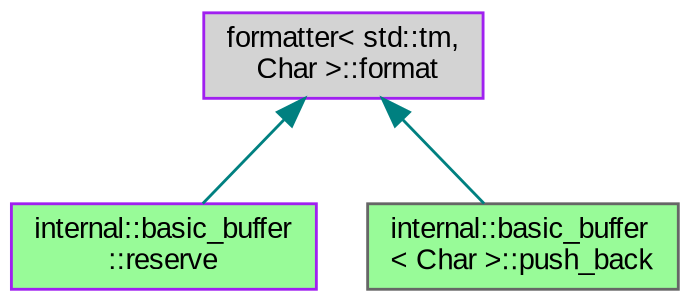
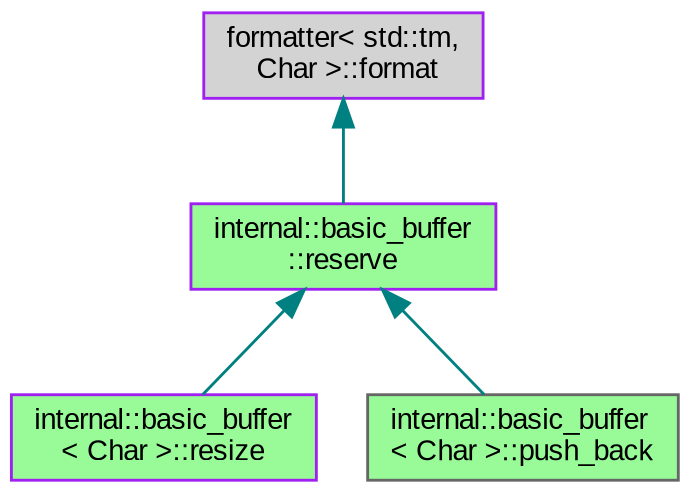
(443, 162) -> (443, 353)
none -> (164, 437)
